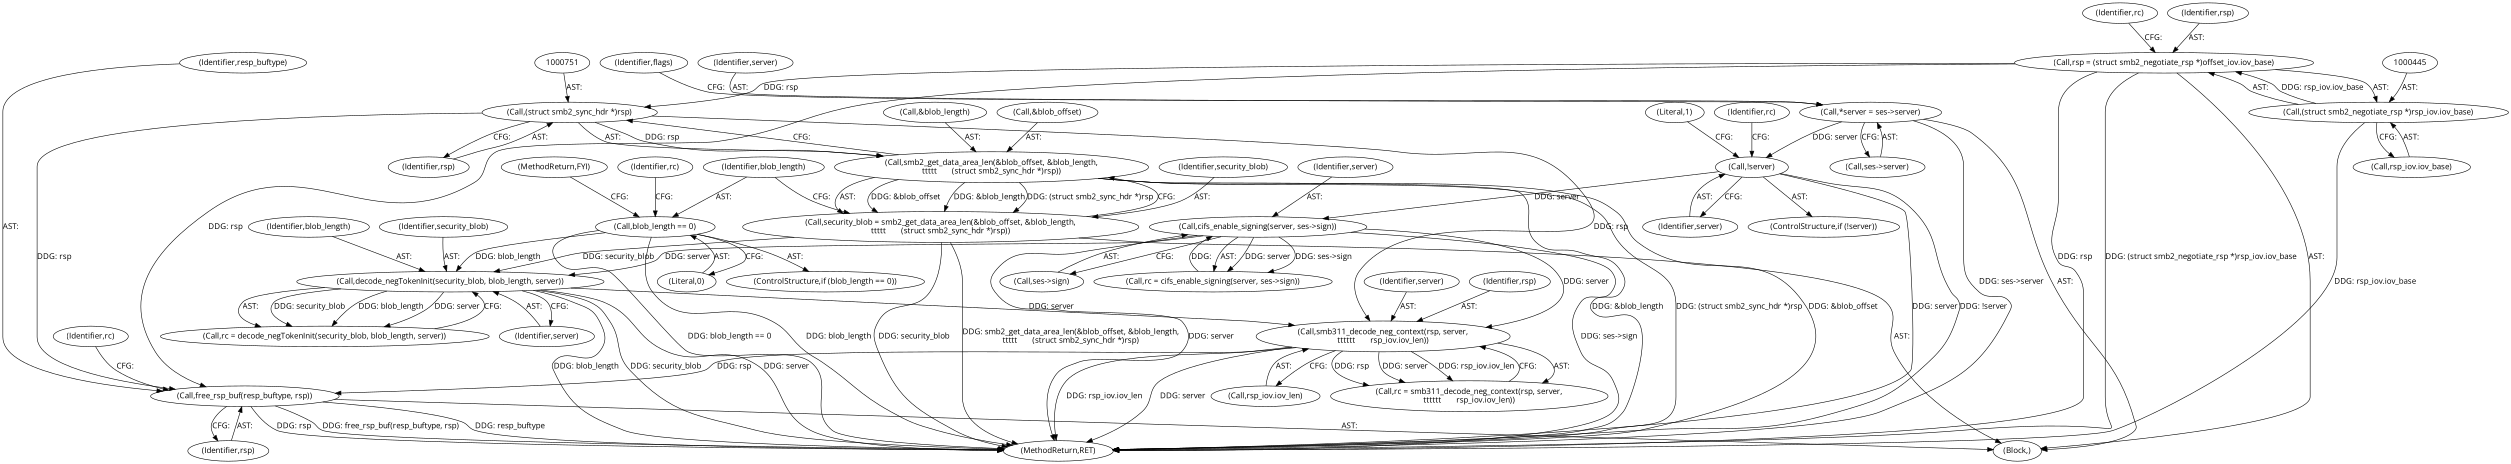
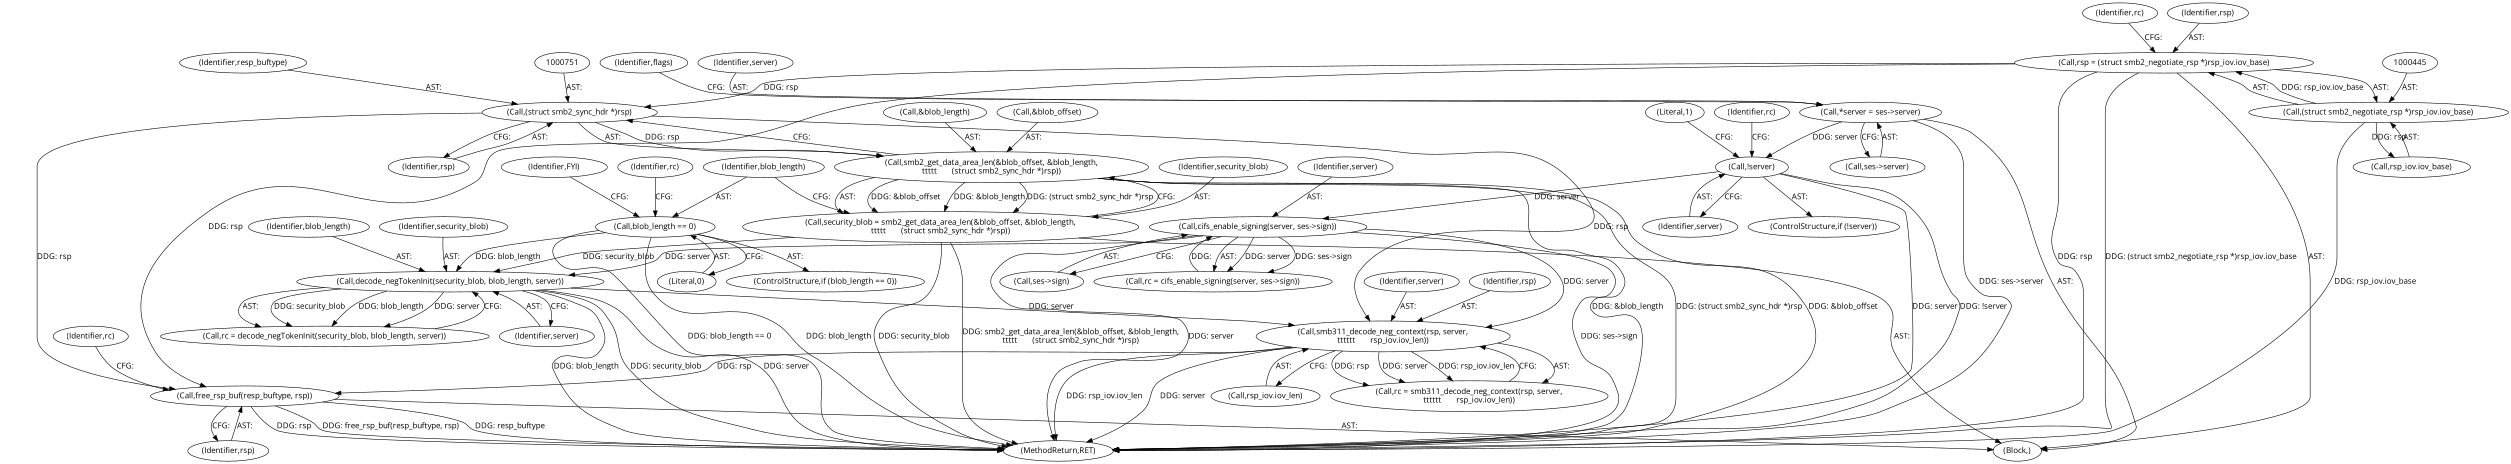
(2164, 63) -> (2164, 63)
(2389, 137) -> (2389, 137)
(554, 167) -> (554, 167)
(3, 214) -> (400, 87)
